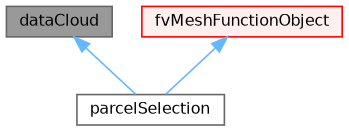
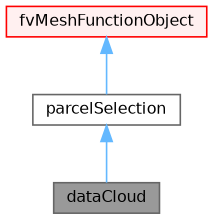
(111, 71) -> (107, 162)
